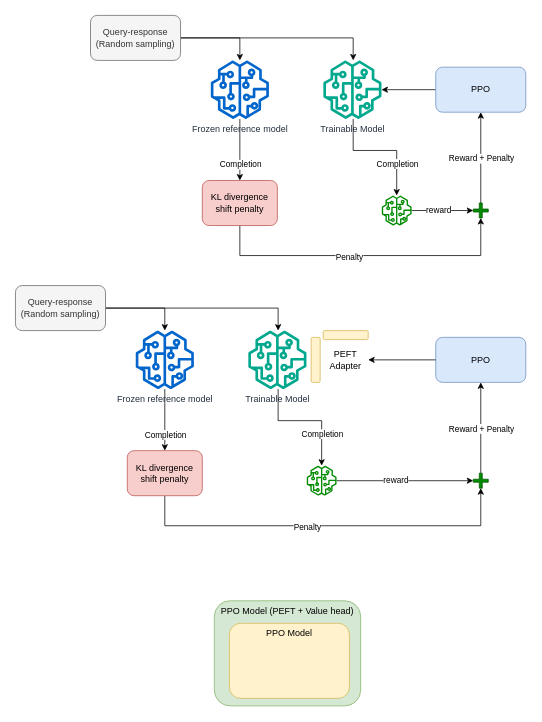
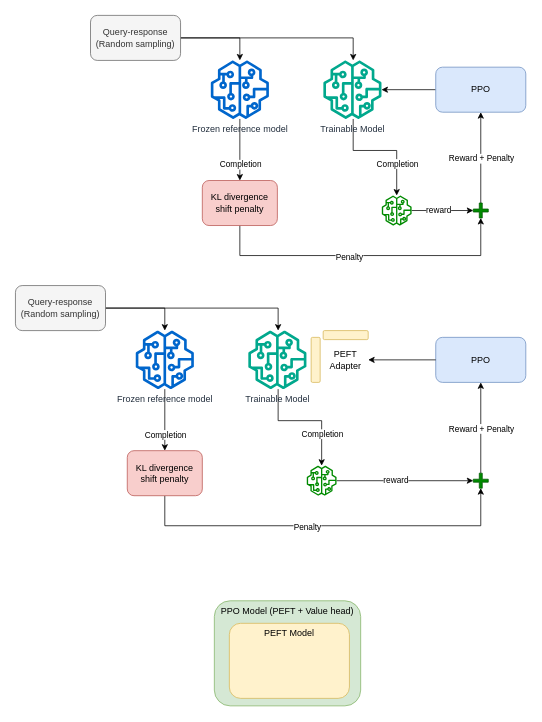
(289, 634) -> (289, 634)
